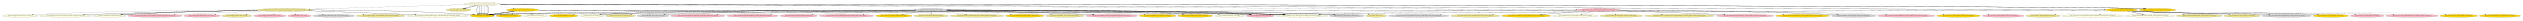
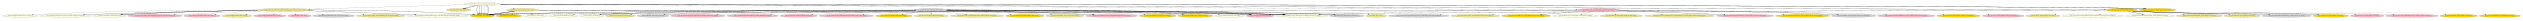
(523, 10) -> (523, 10)
(564, 16) -> (564, 16)
